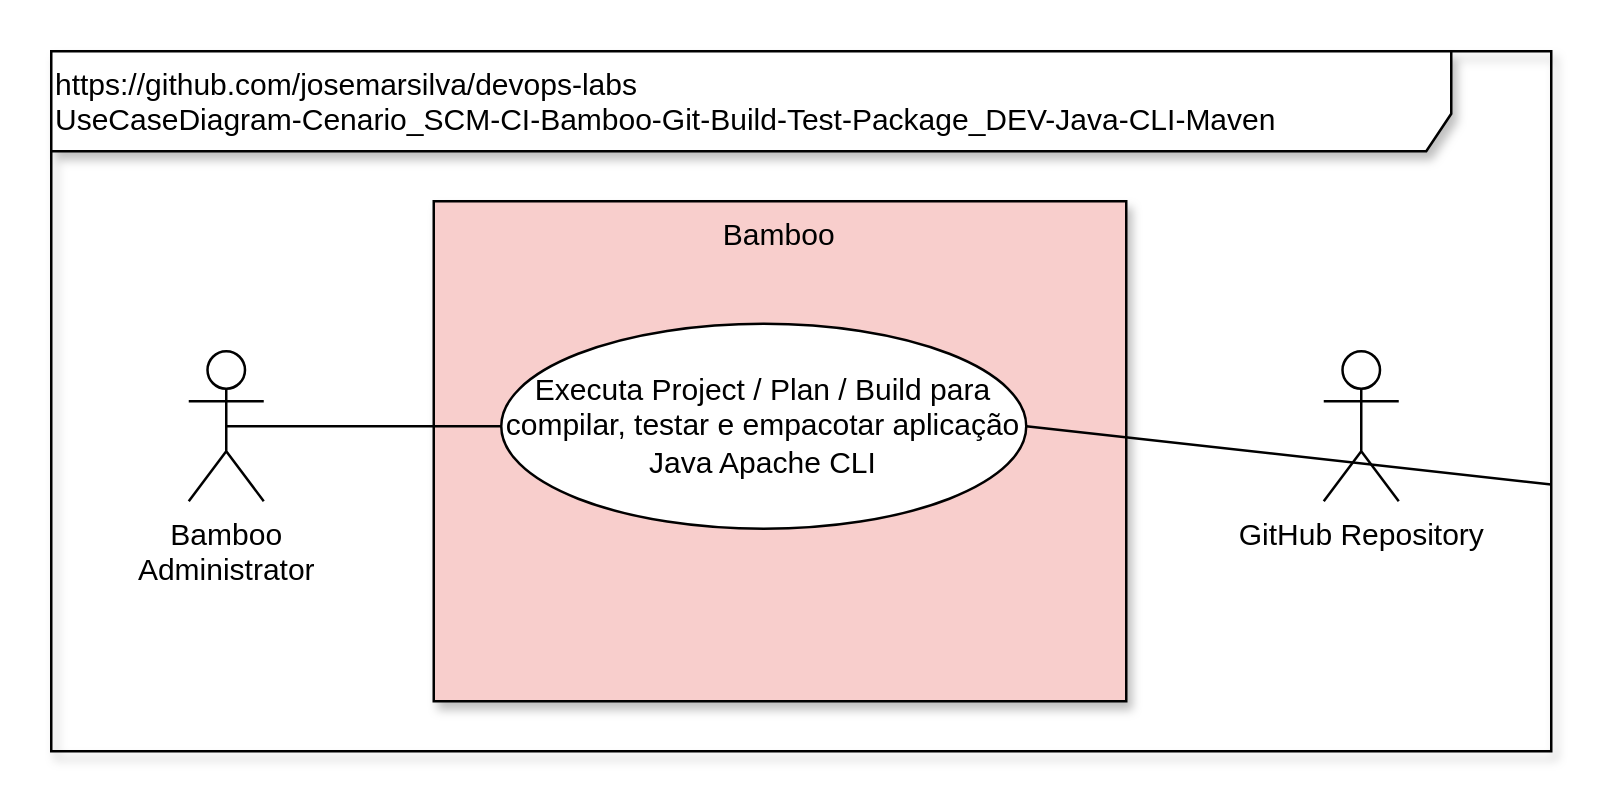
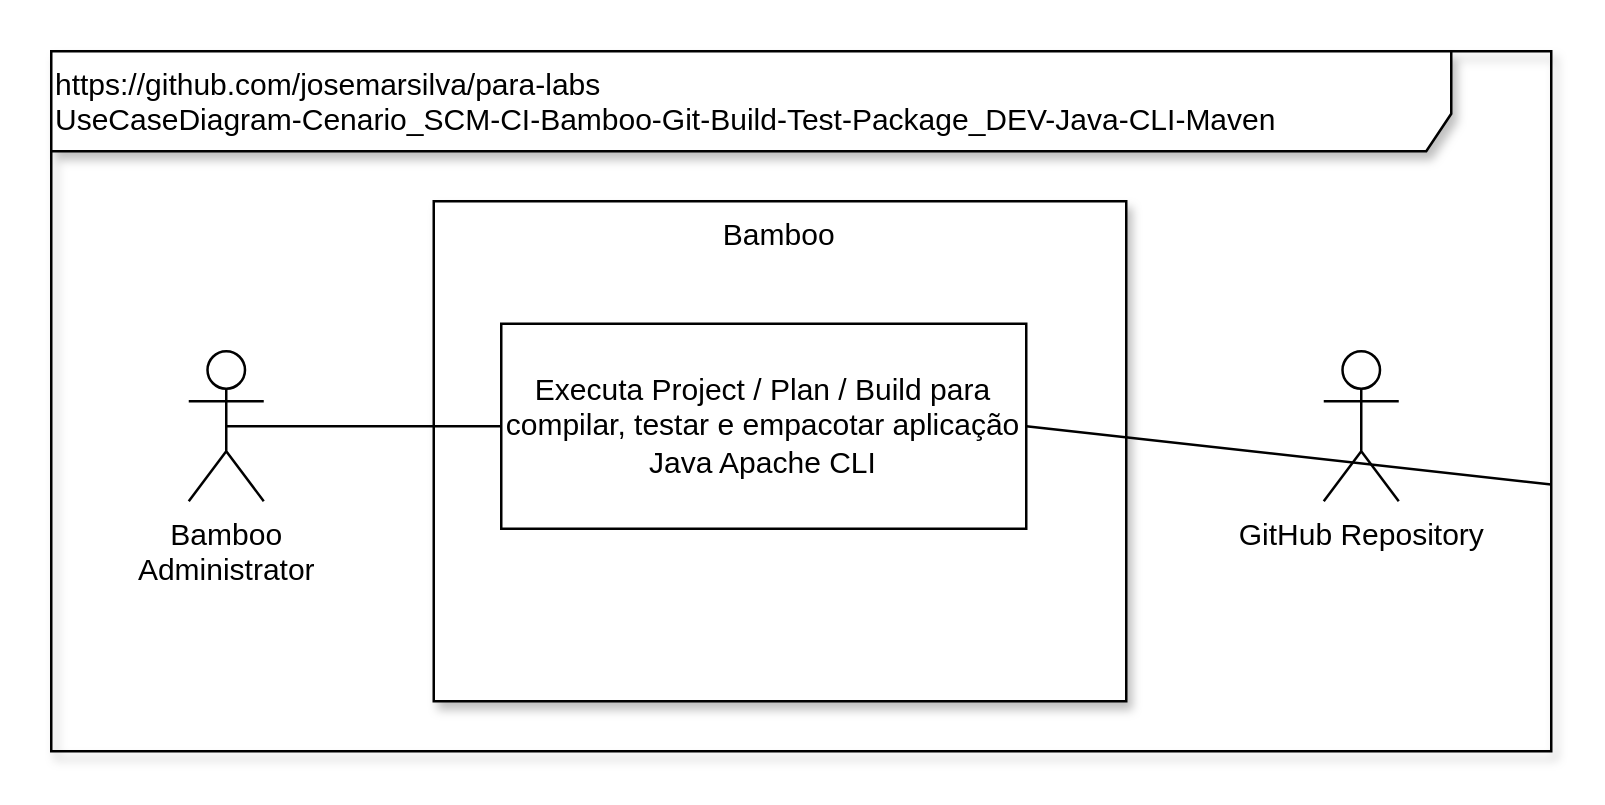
(692, 105) -> (692, 105)
(780, 237) -> (780, 237)
(764, 426) -> (764, 426)
